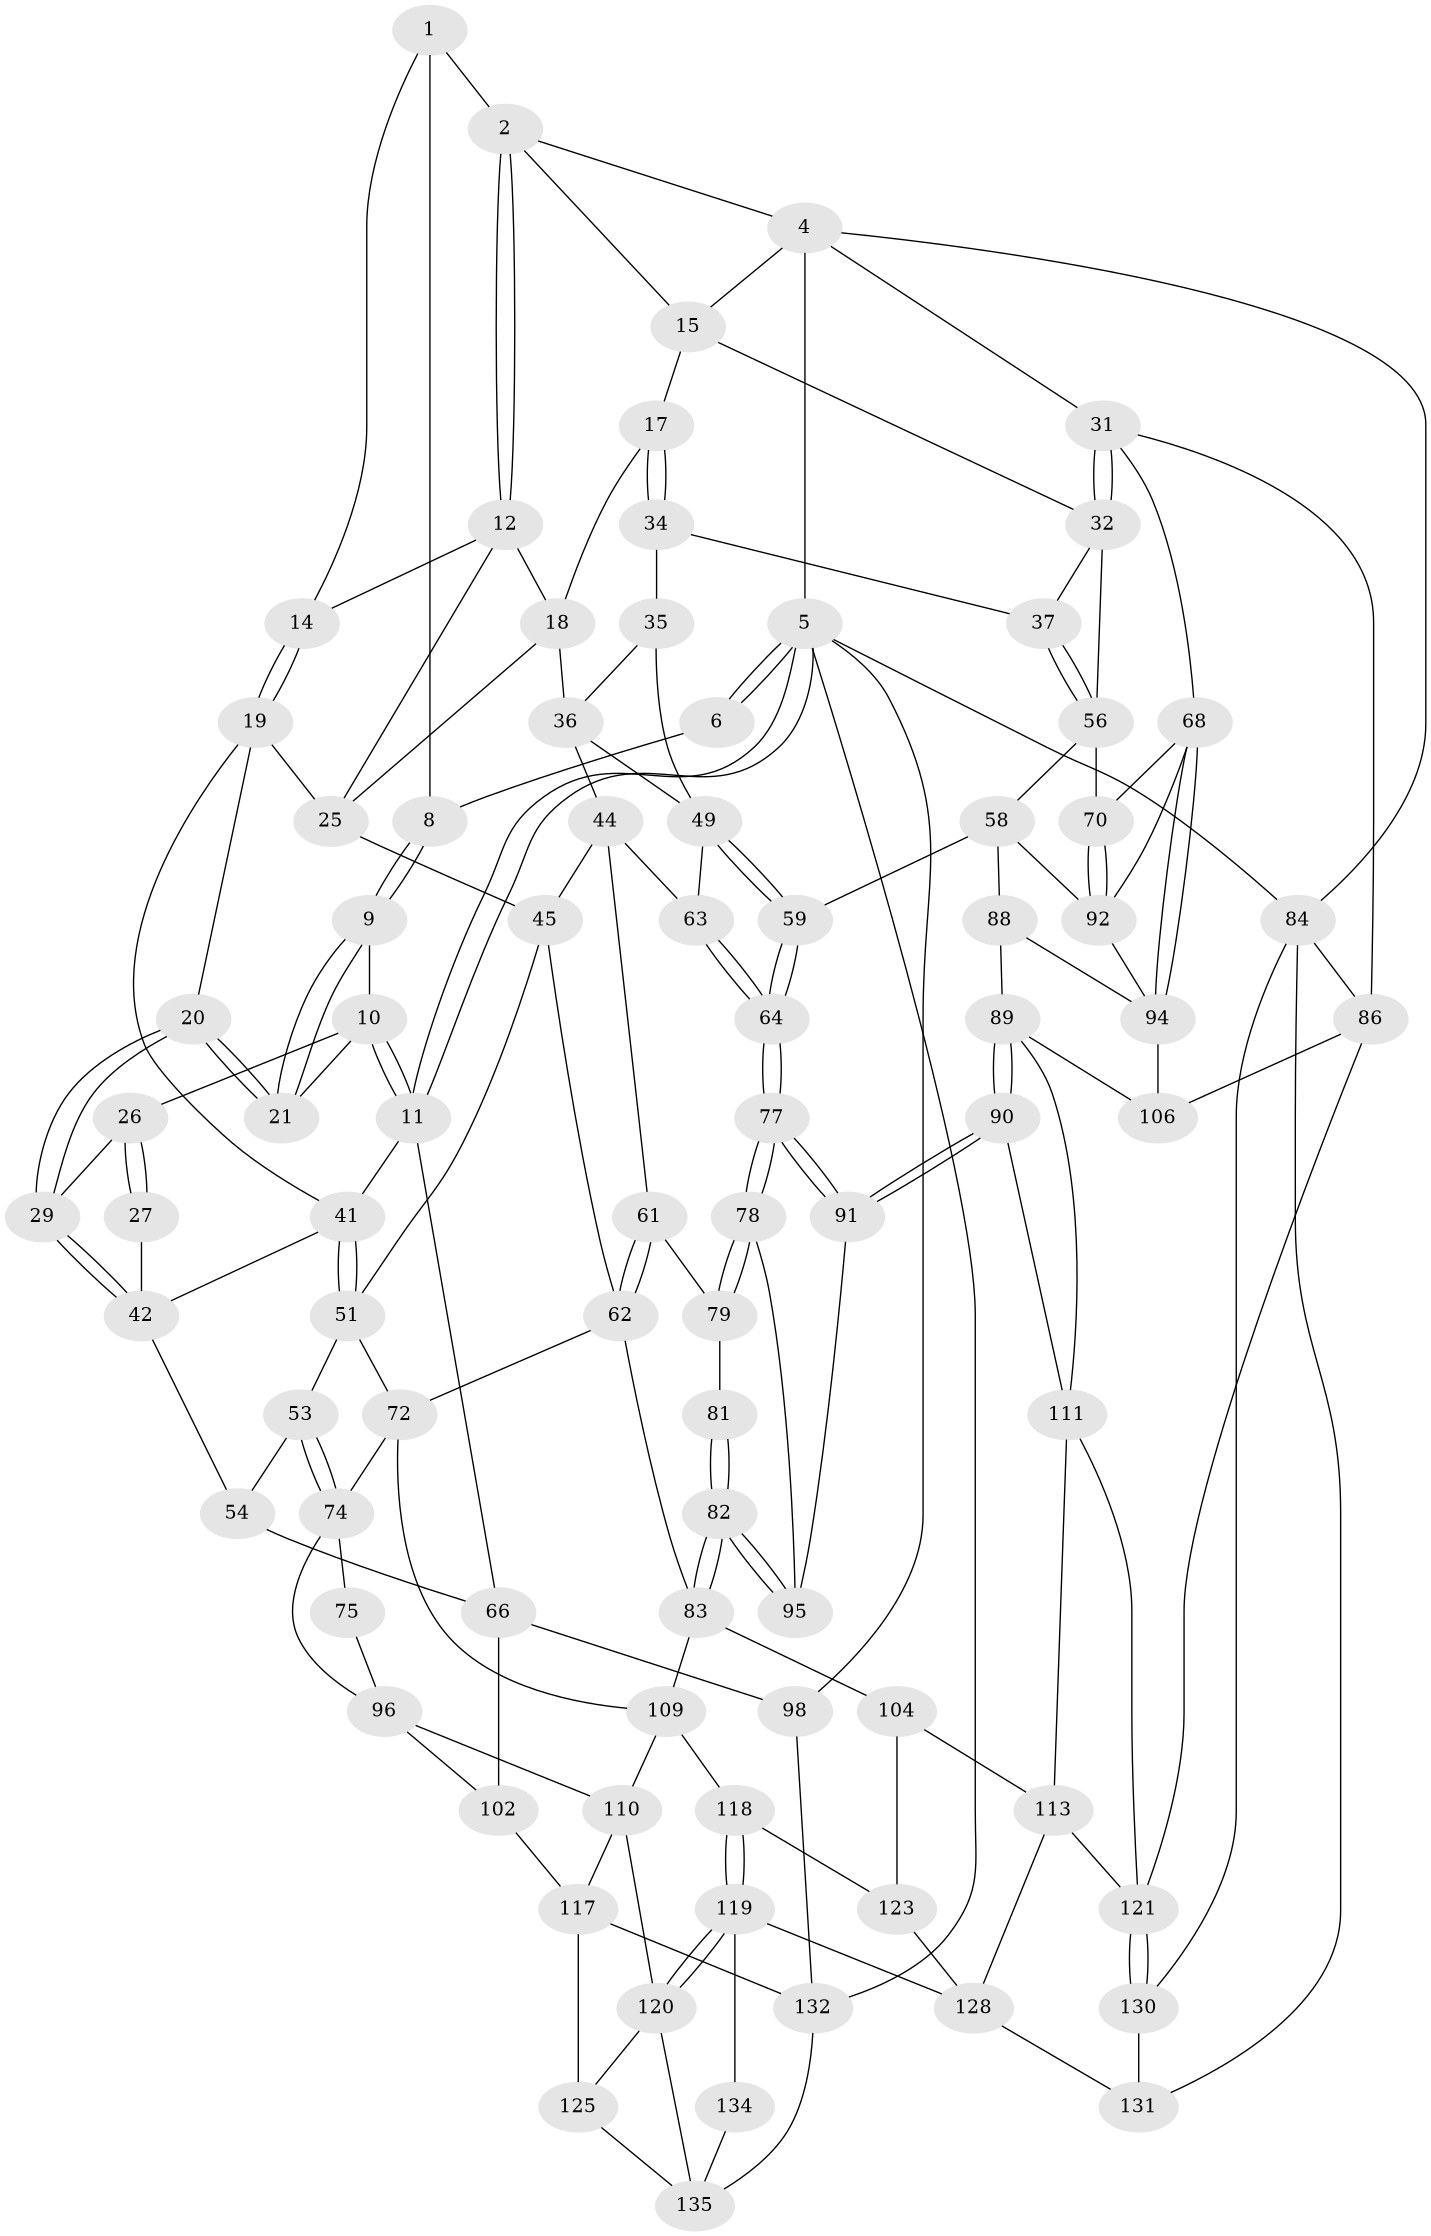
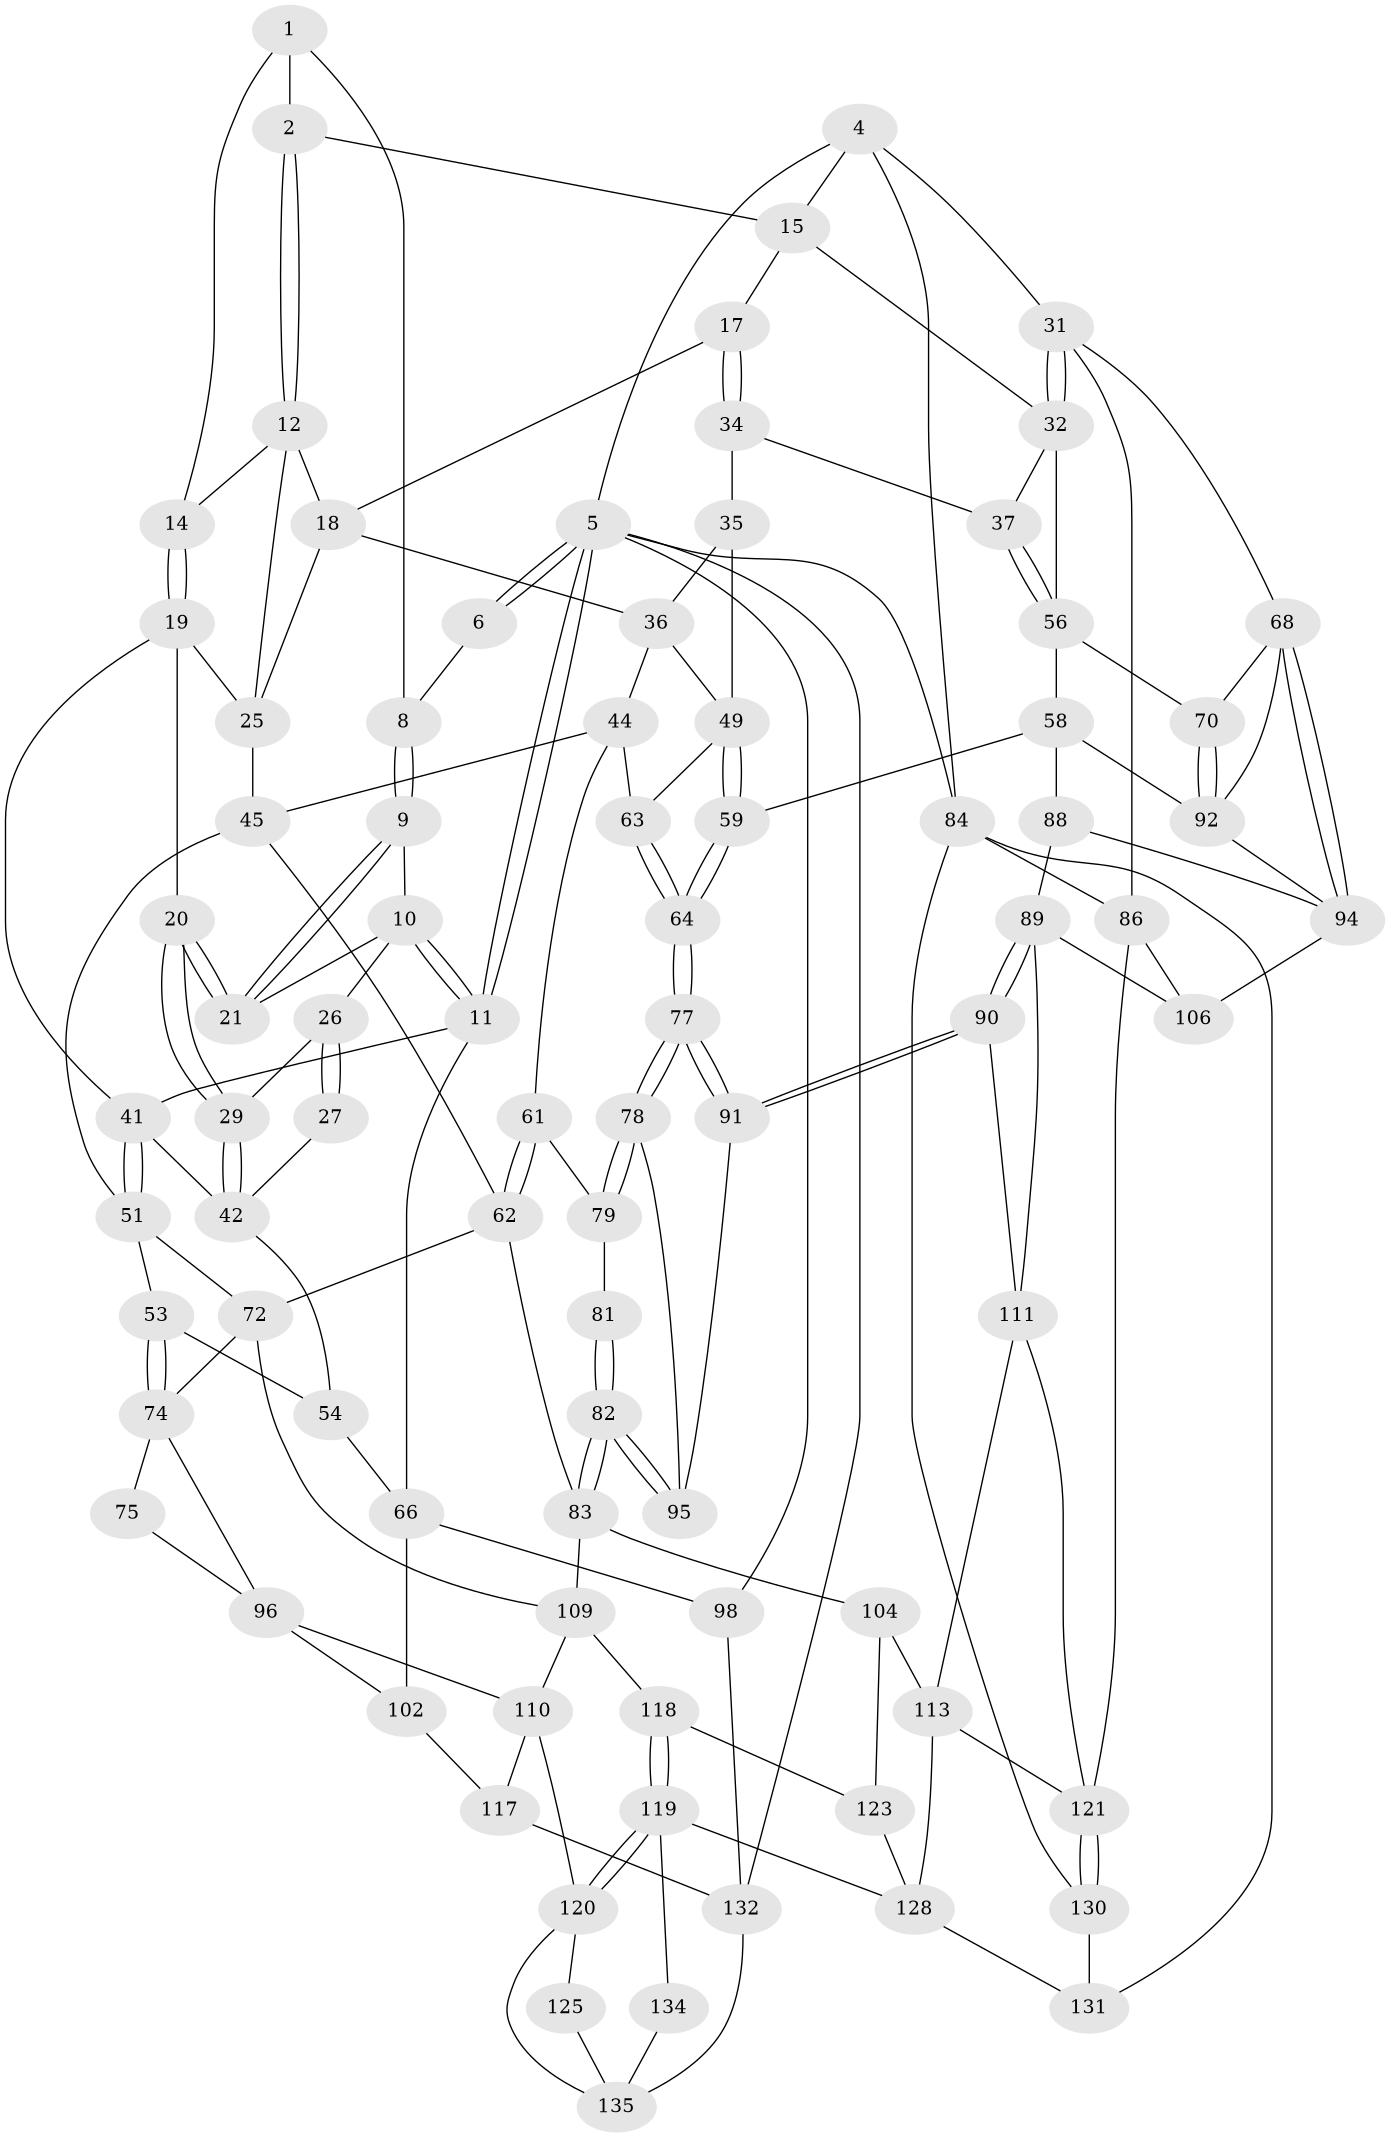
(655, 179) -> none
(578, 2008) -> none
